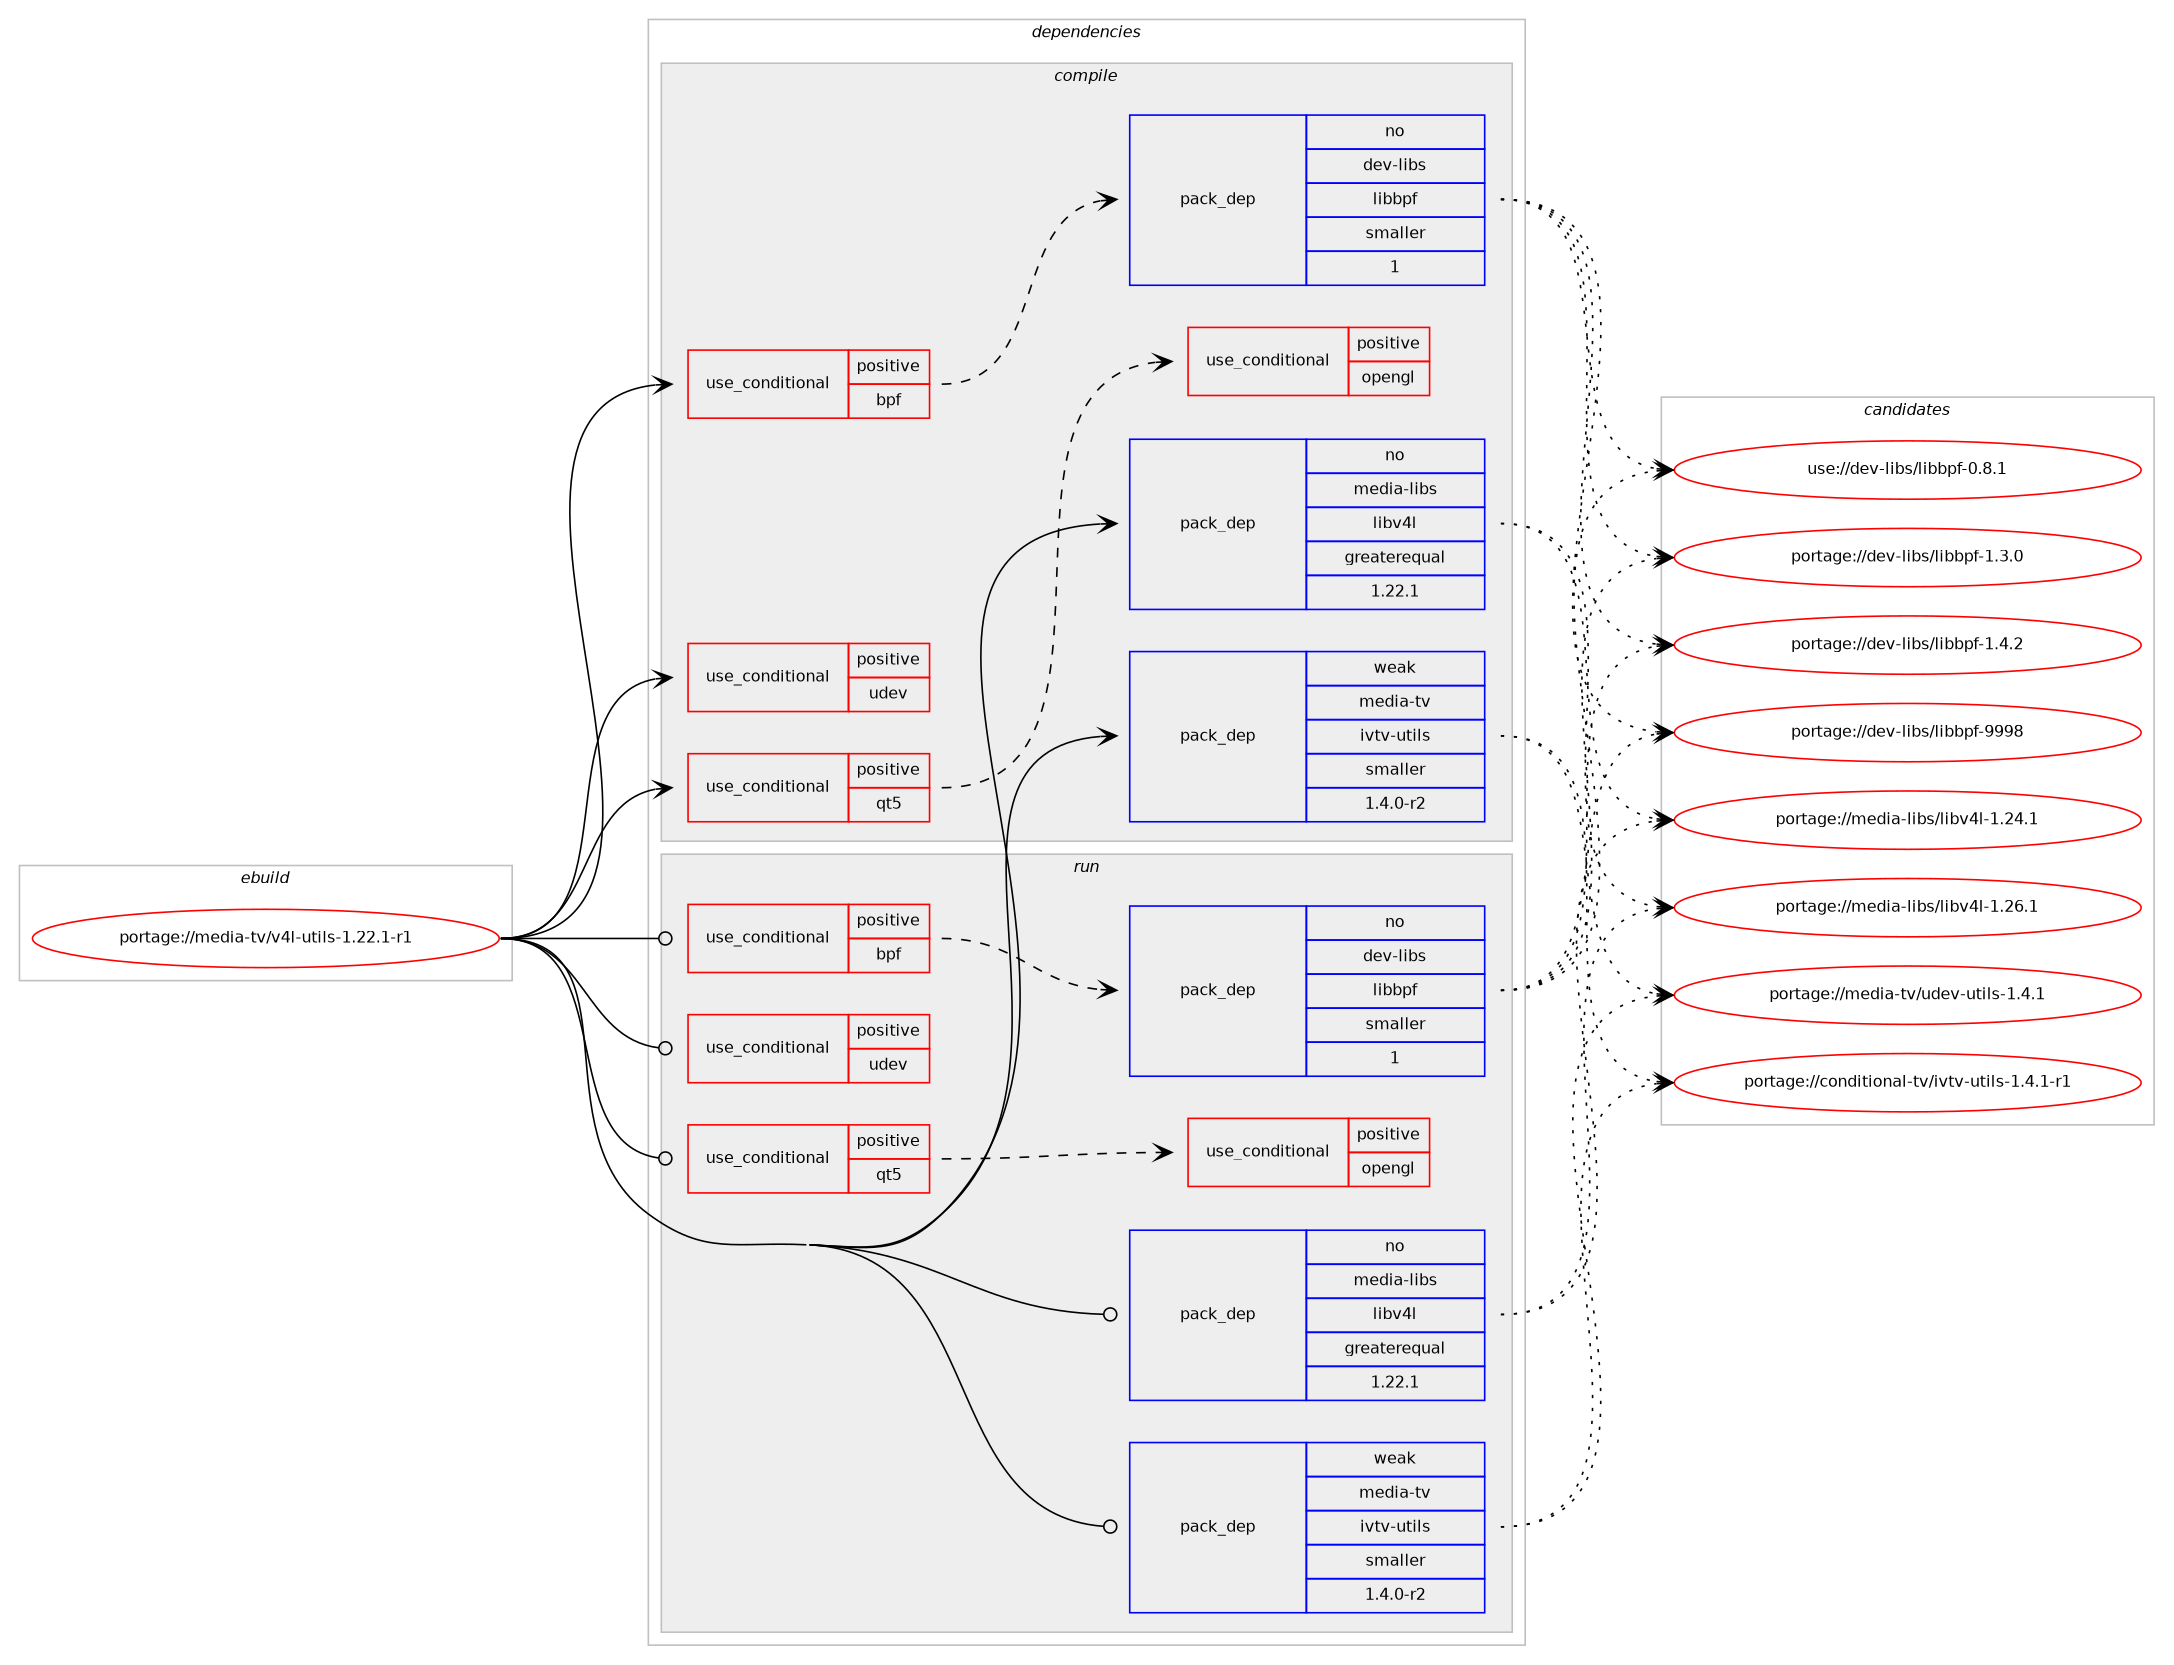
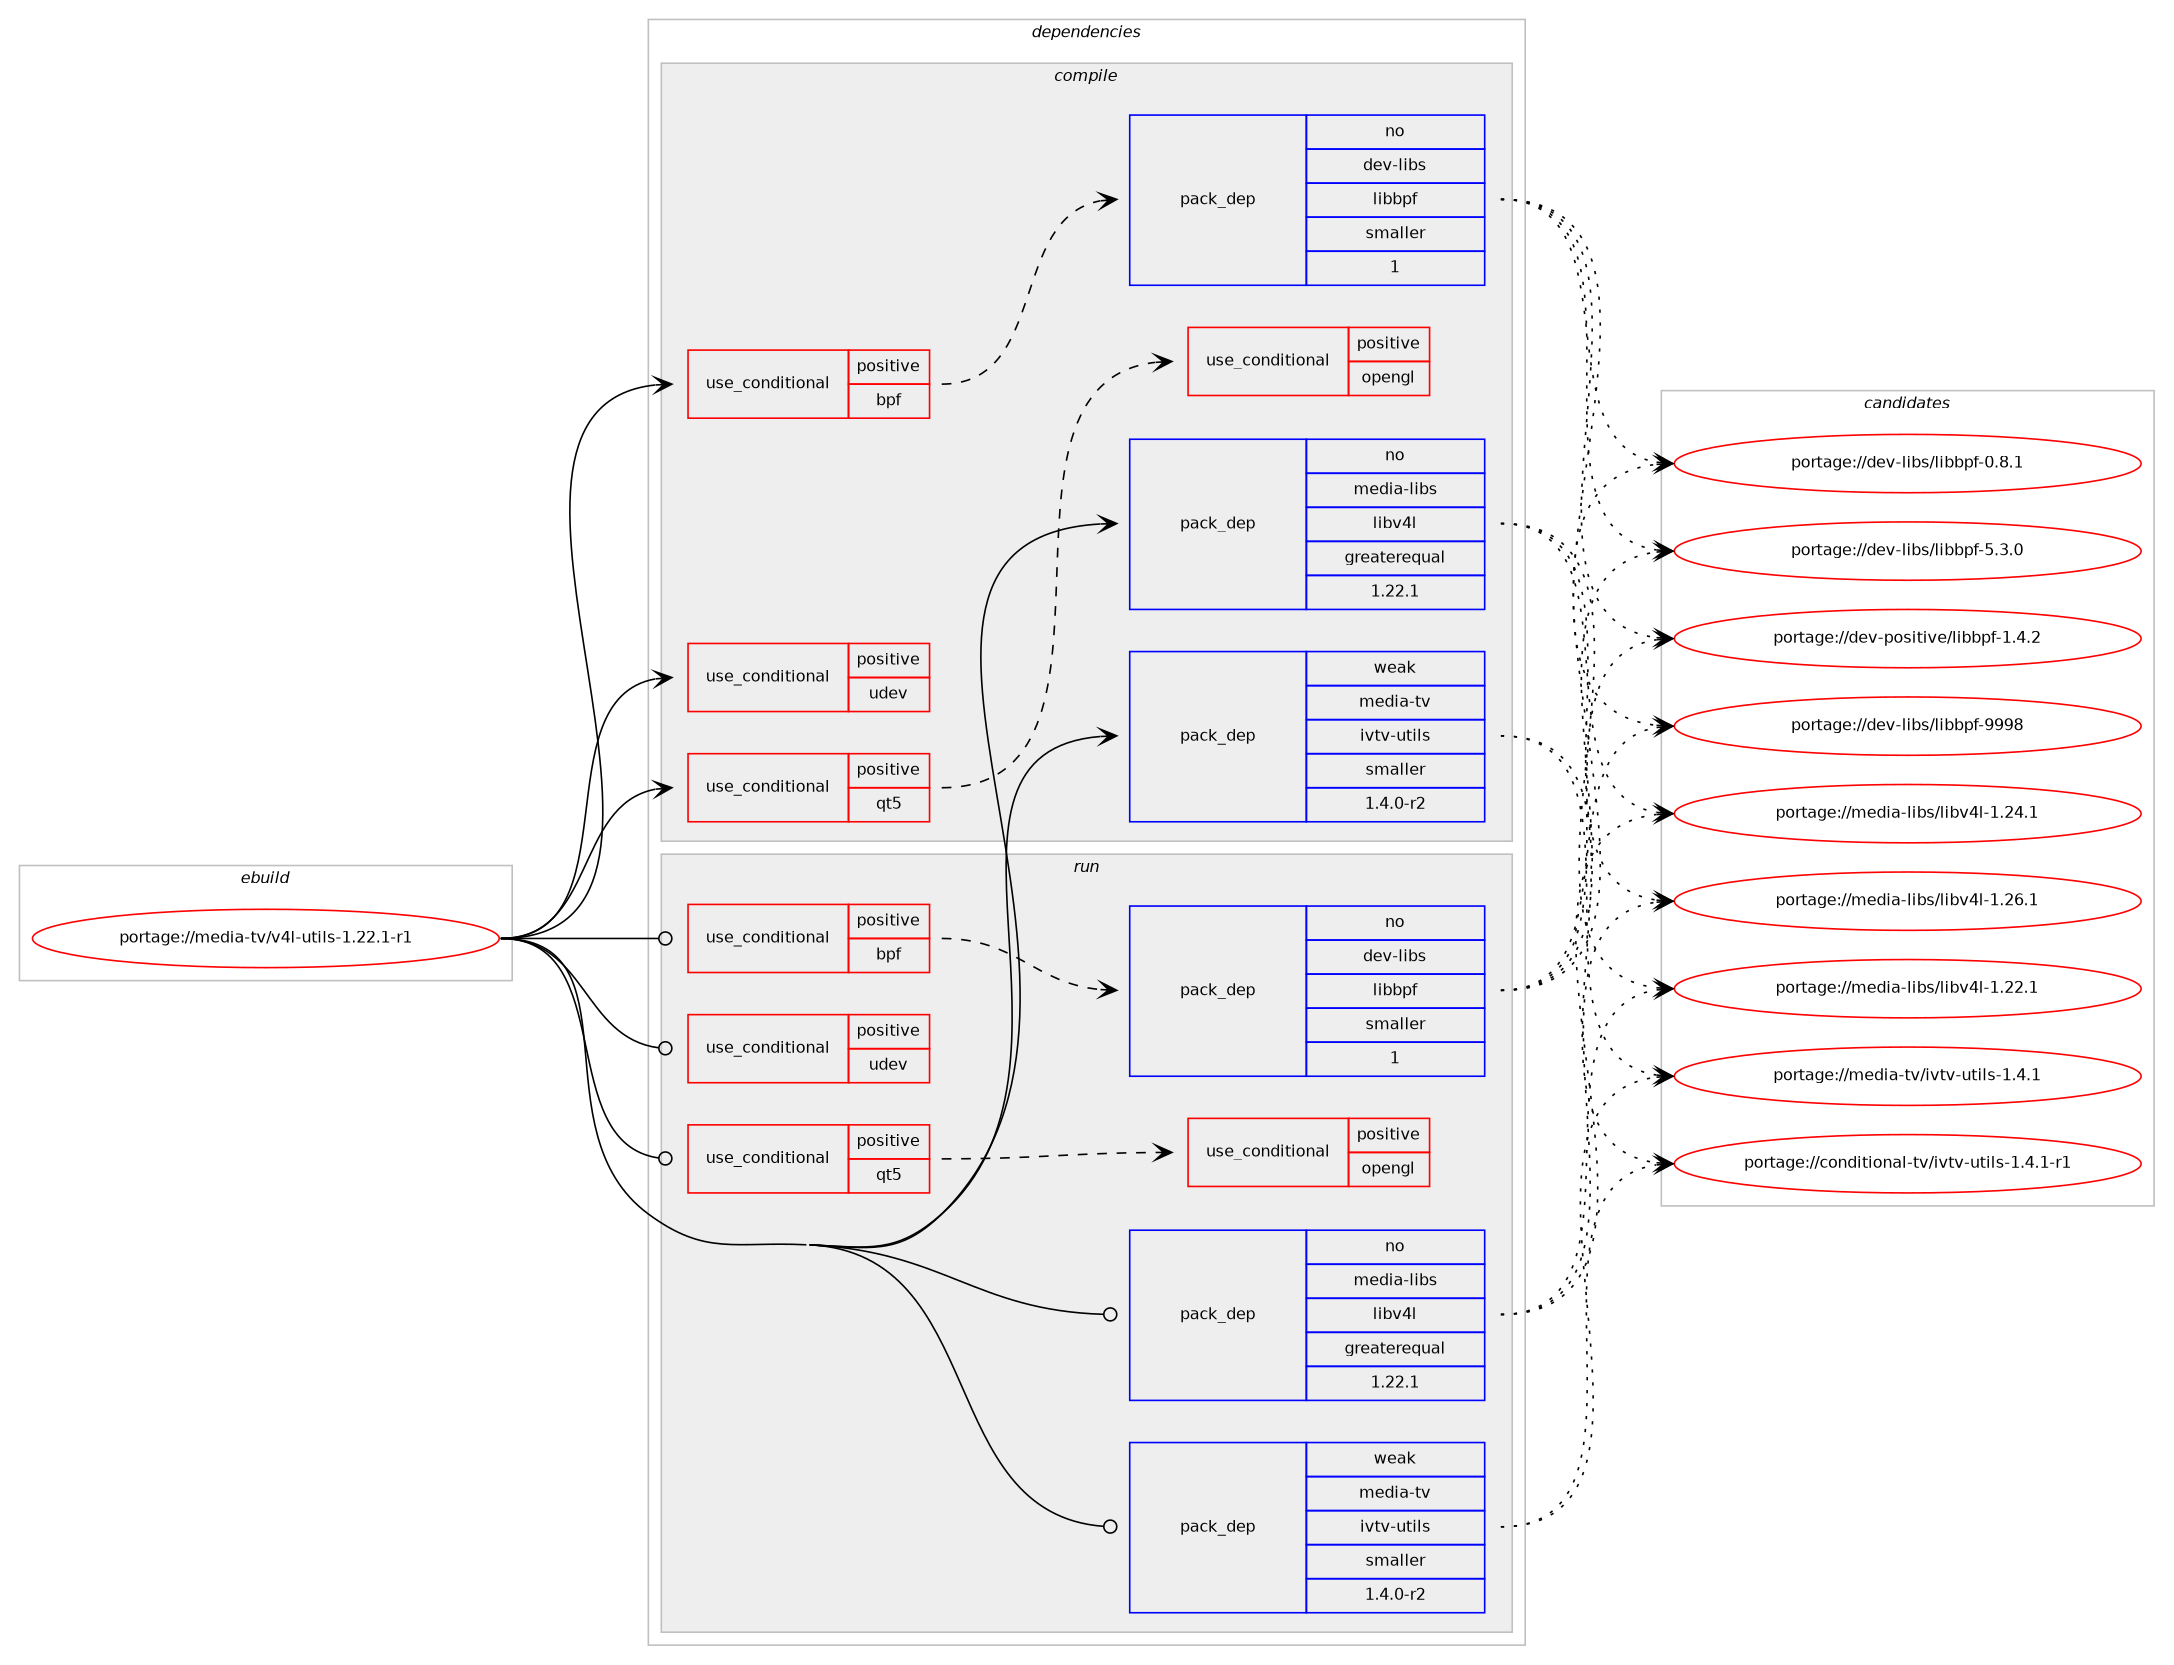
(1908, 470) -> (1908, 464)
(1908, 558) -> (1908, 551)
(1908, 645) -> (1908, 639)
none -> (1908, 989)
(1908, 995) -> (1908, 1076)
